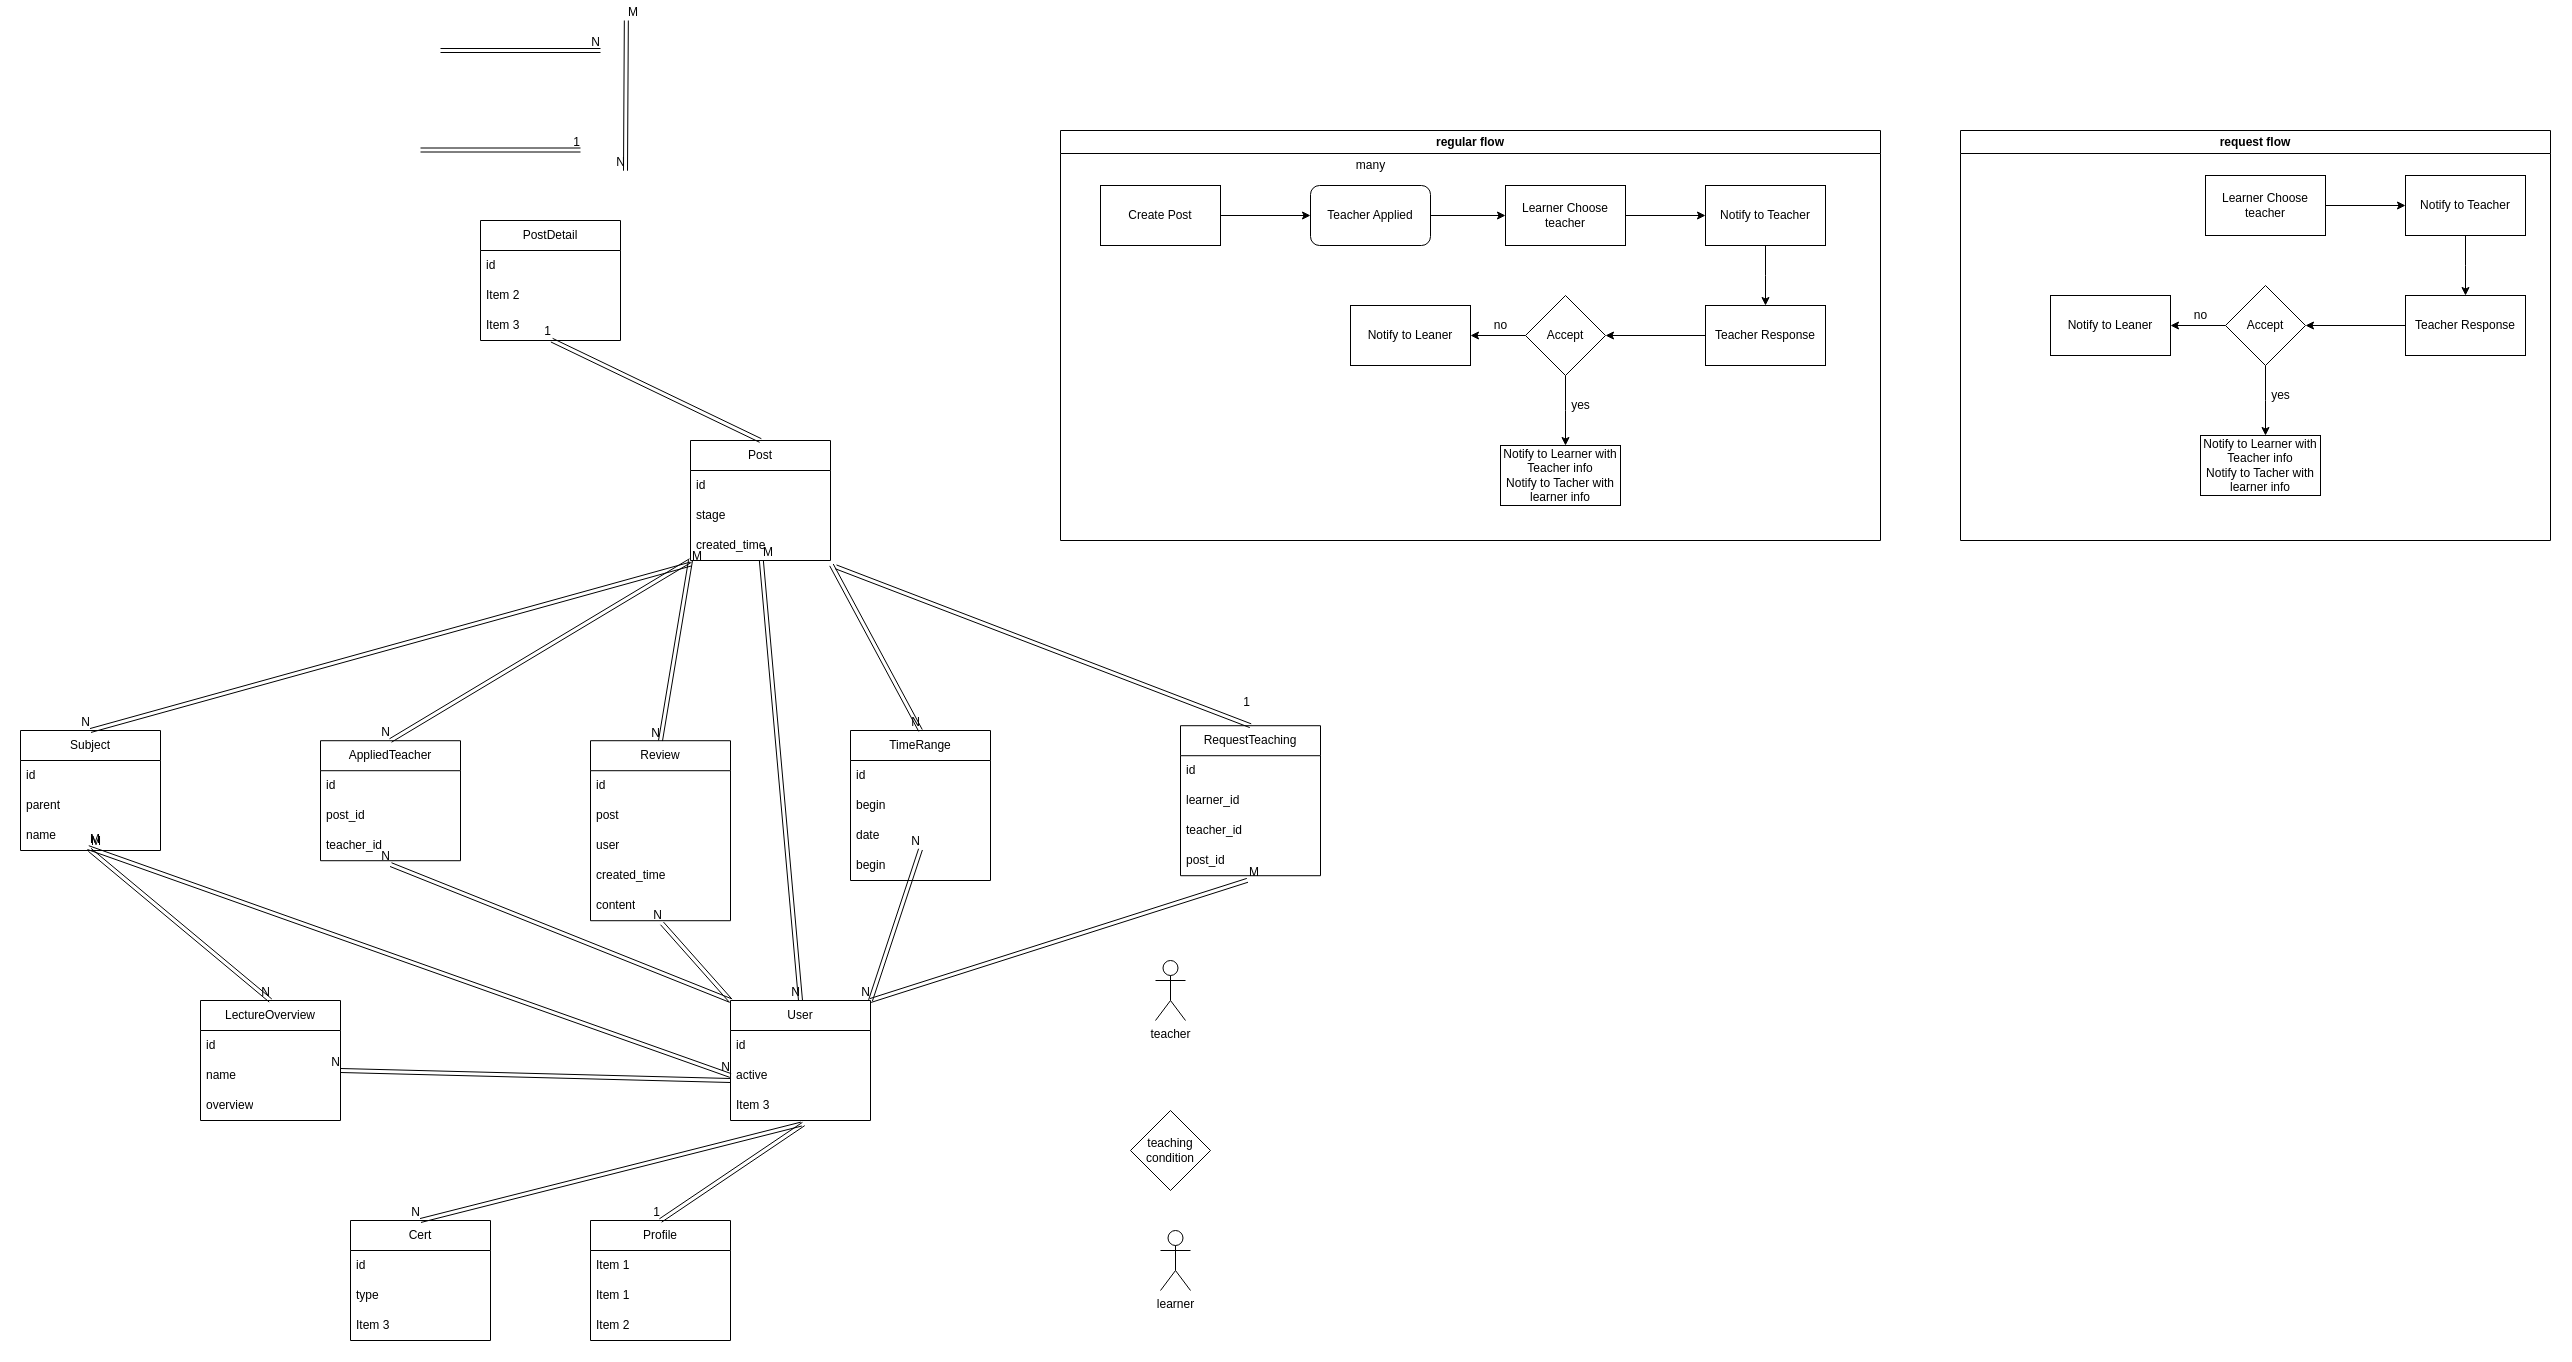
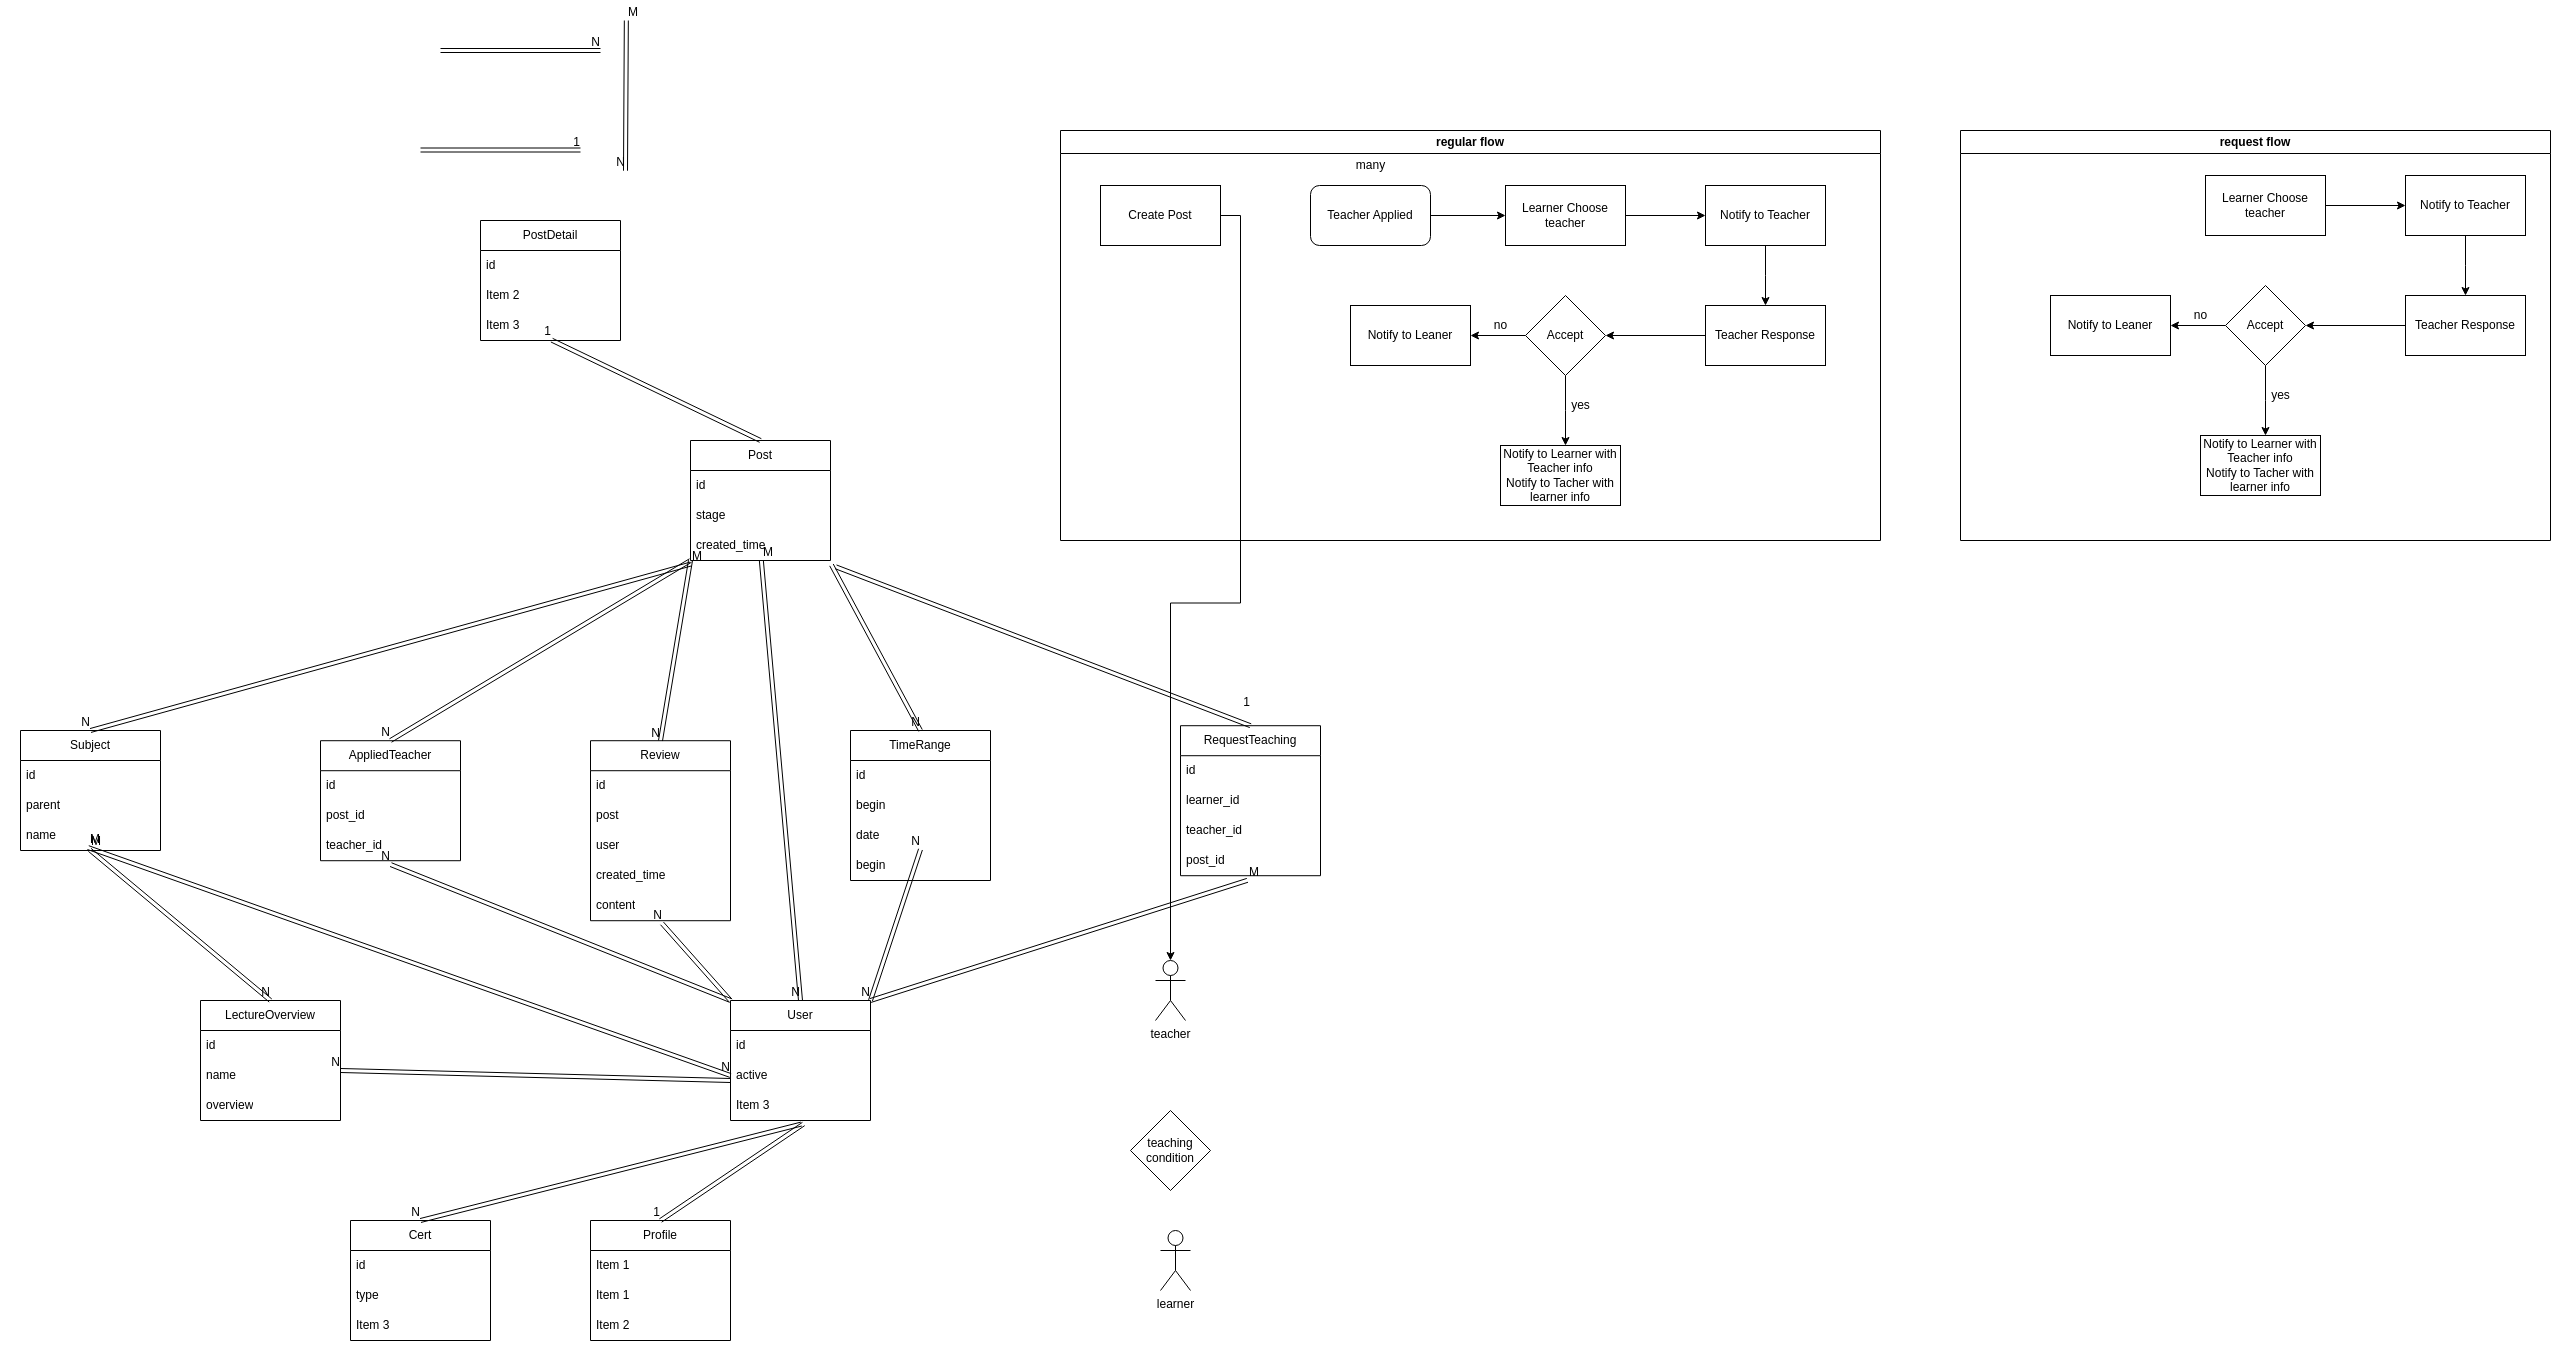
(1271, 216) -> (1226, 603)
